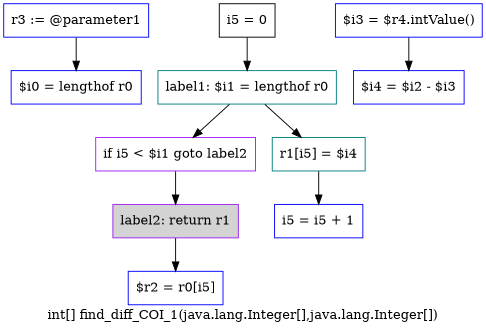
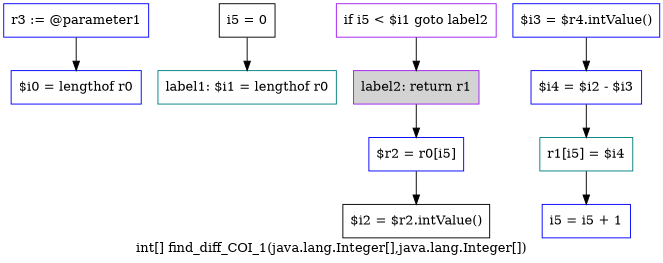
(215, 118) -> none
(279, 118) -> (586, 116)
none -> (416, 221)
